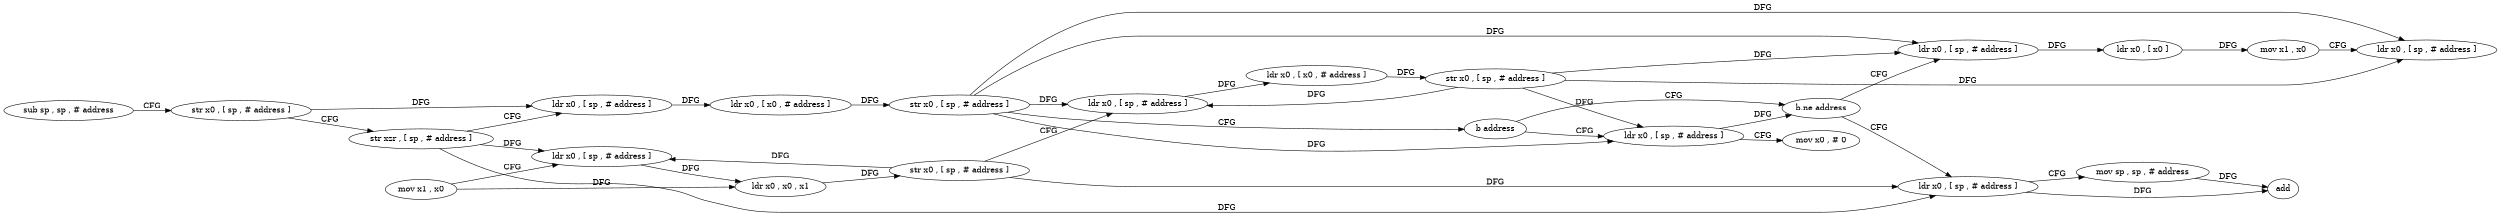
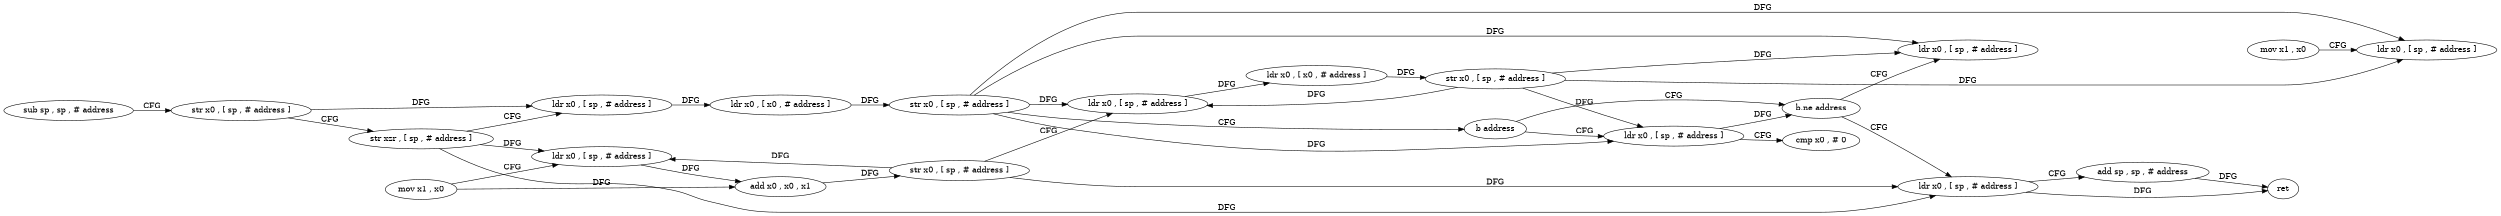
(2143, 50) -> none
(1821, 141) -> (1821, 141)
(2143, 172) -> (2143, 172)
(781, 187) -> (781, 187)
(2283, 189) -> (2283, 189)
